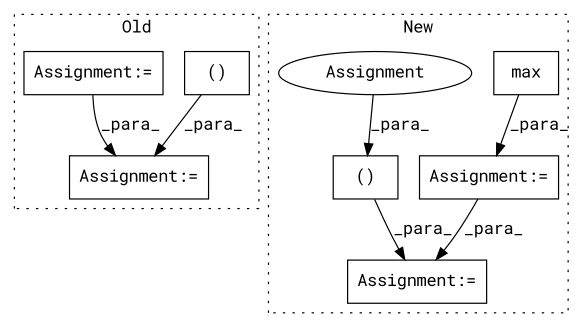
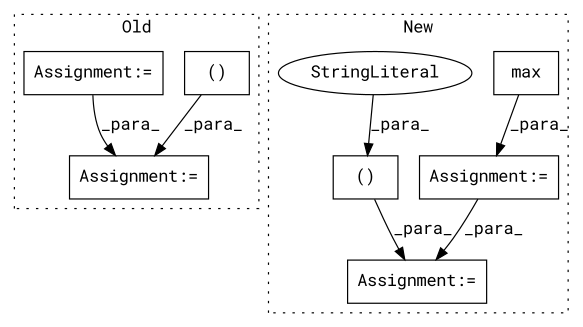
(375, 73) -> (375, 73)
